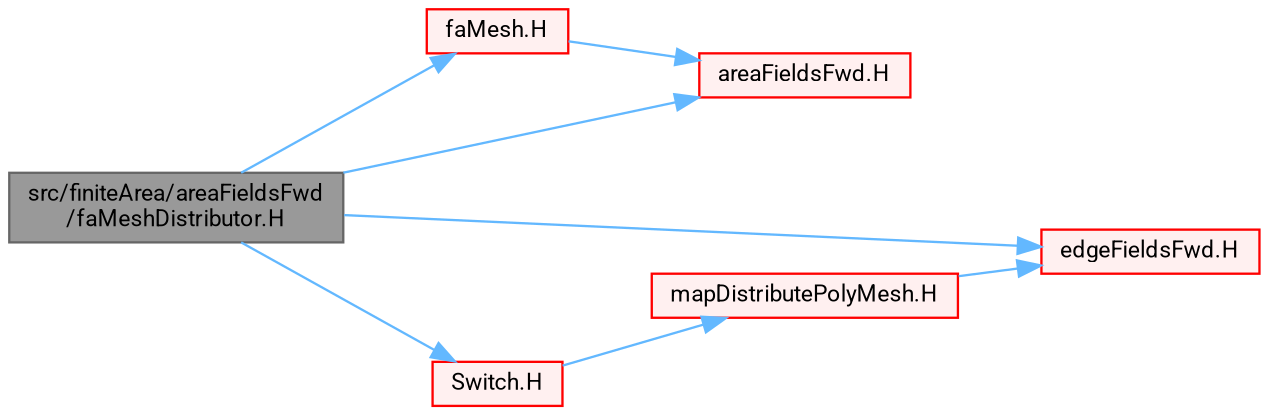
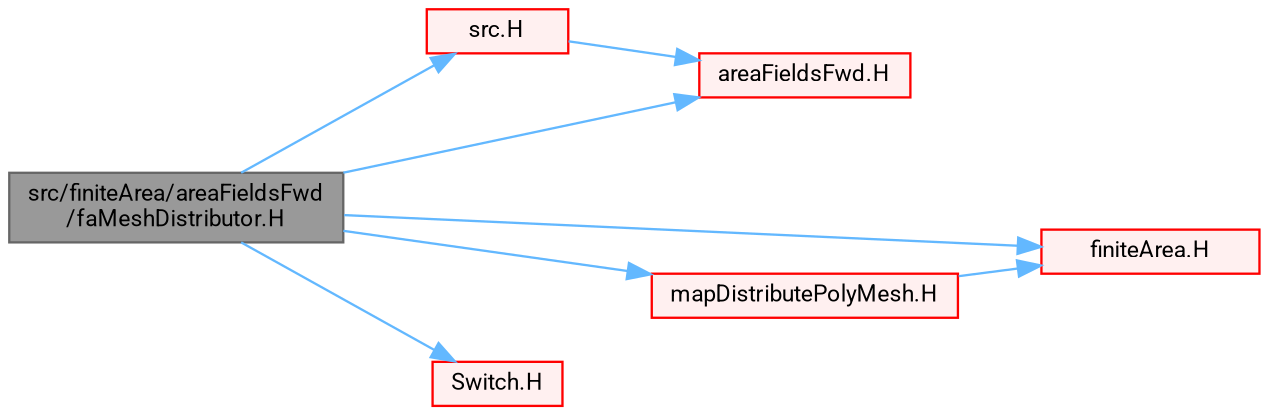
(498, 31) -> (498, 31)
(1150, 252) -> (1150, 252)
(633, 345) -> (485, 251)
